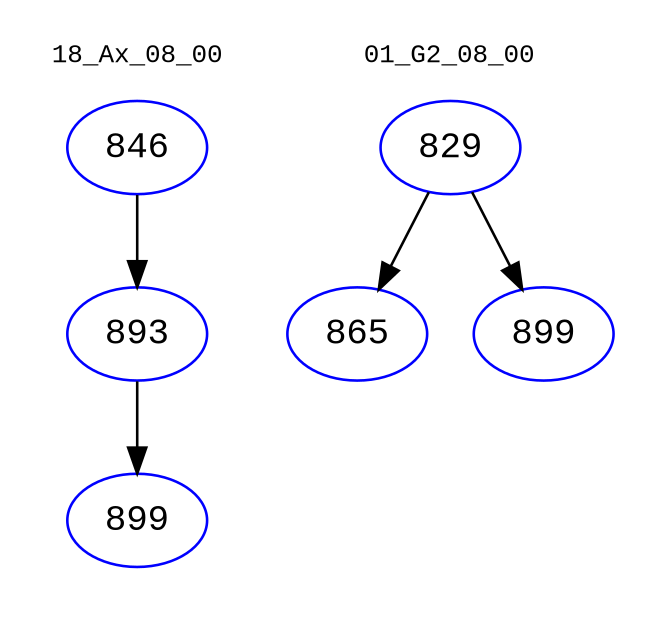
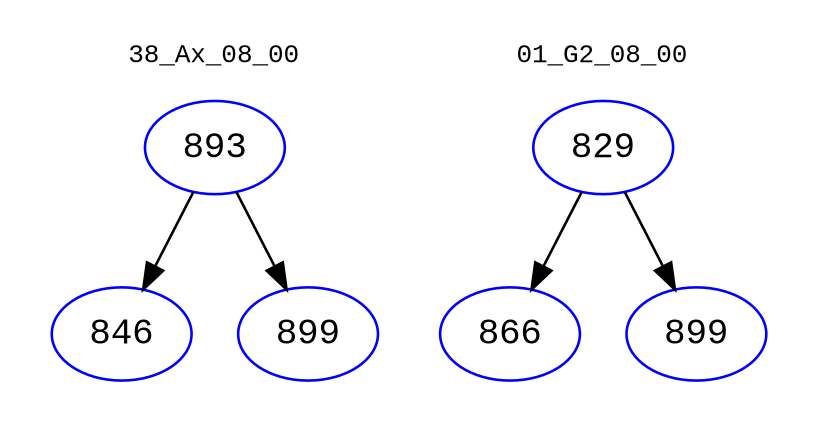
(139, 56) -> (215, 56)
(137, 228) -> (174, 229)
(357, 334) -> (510, 334)
